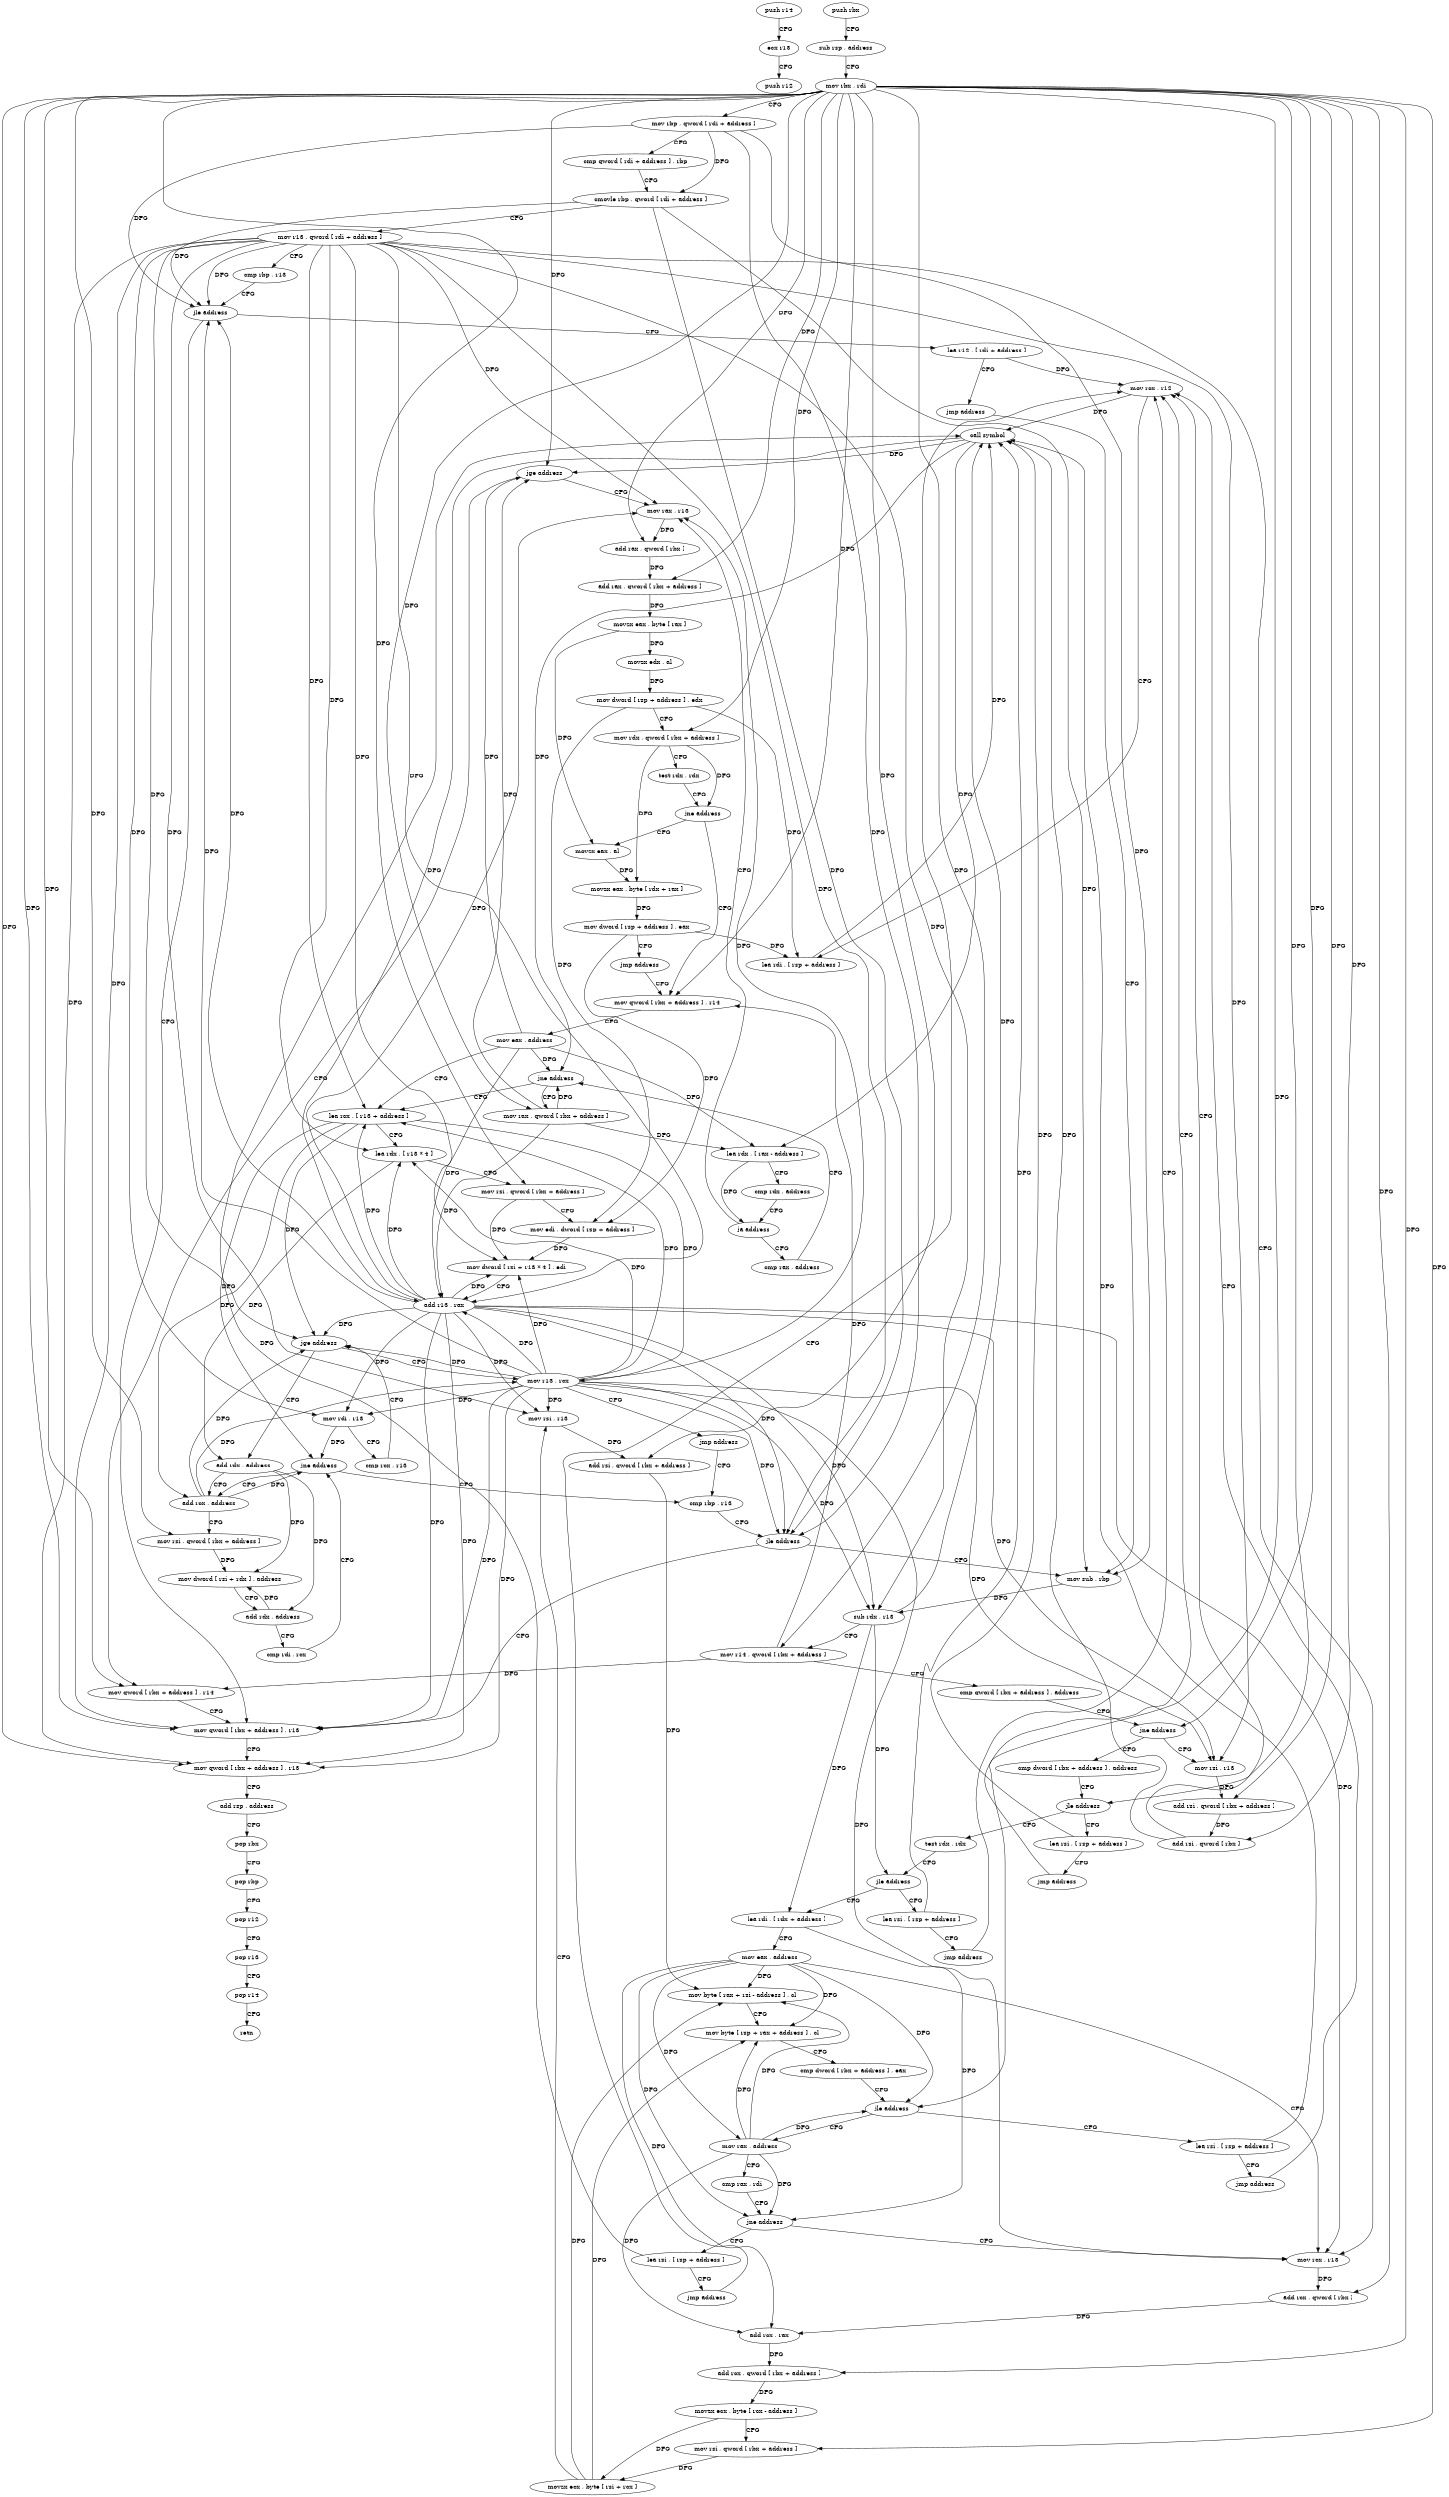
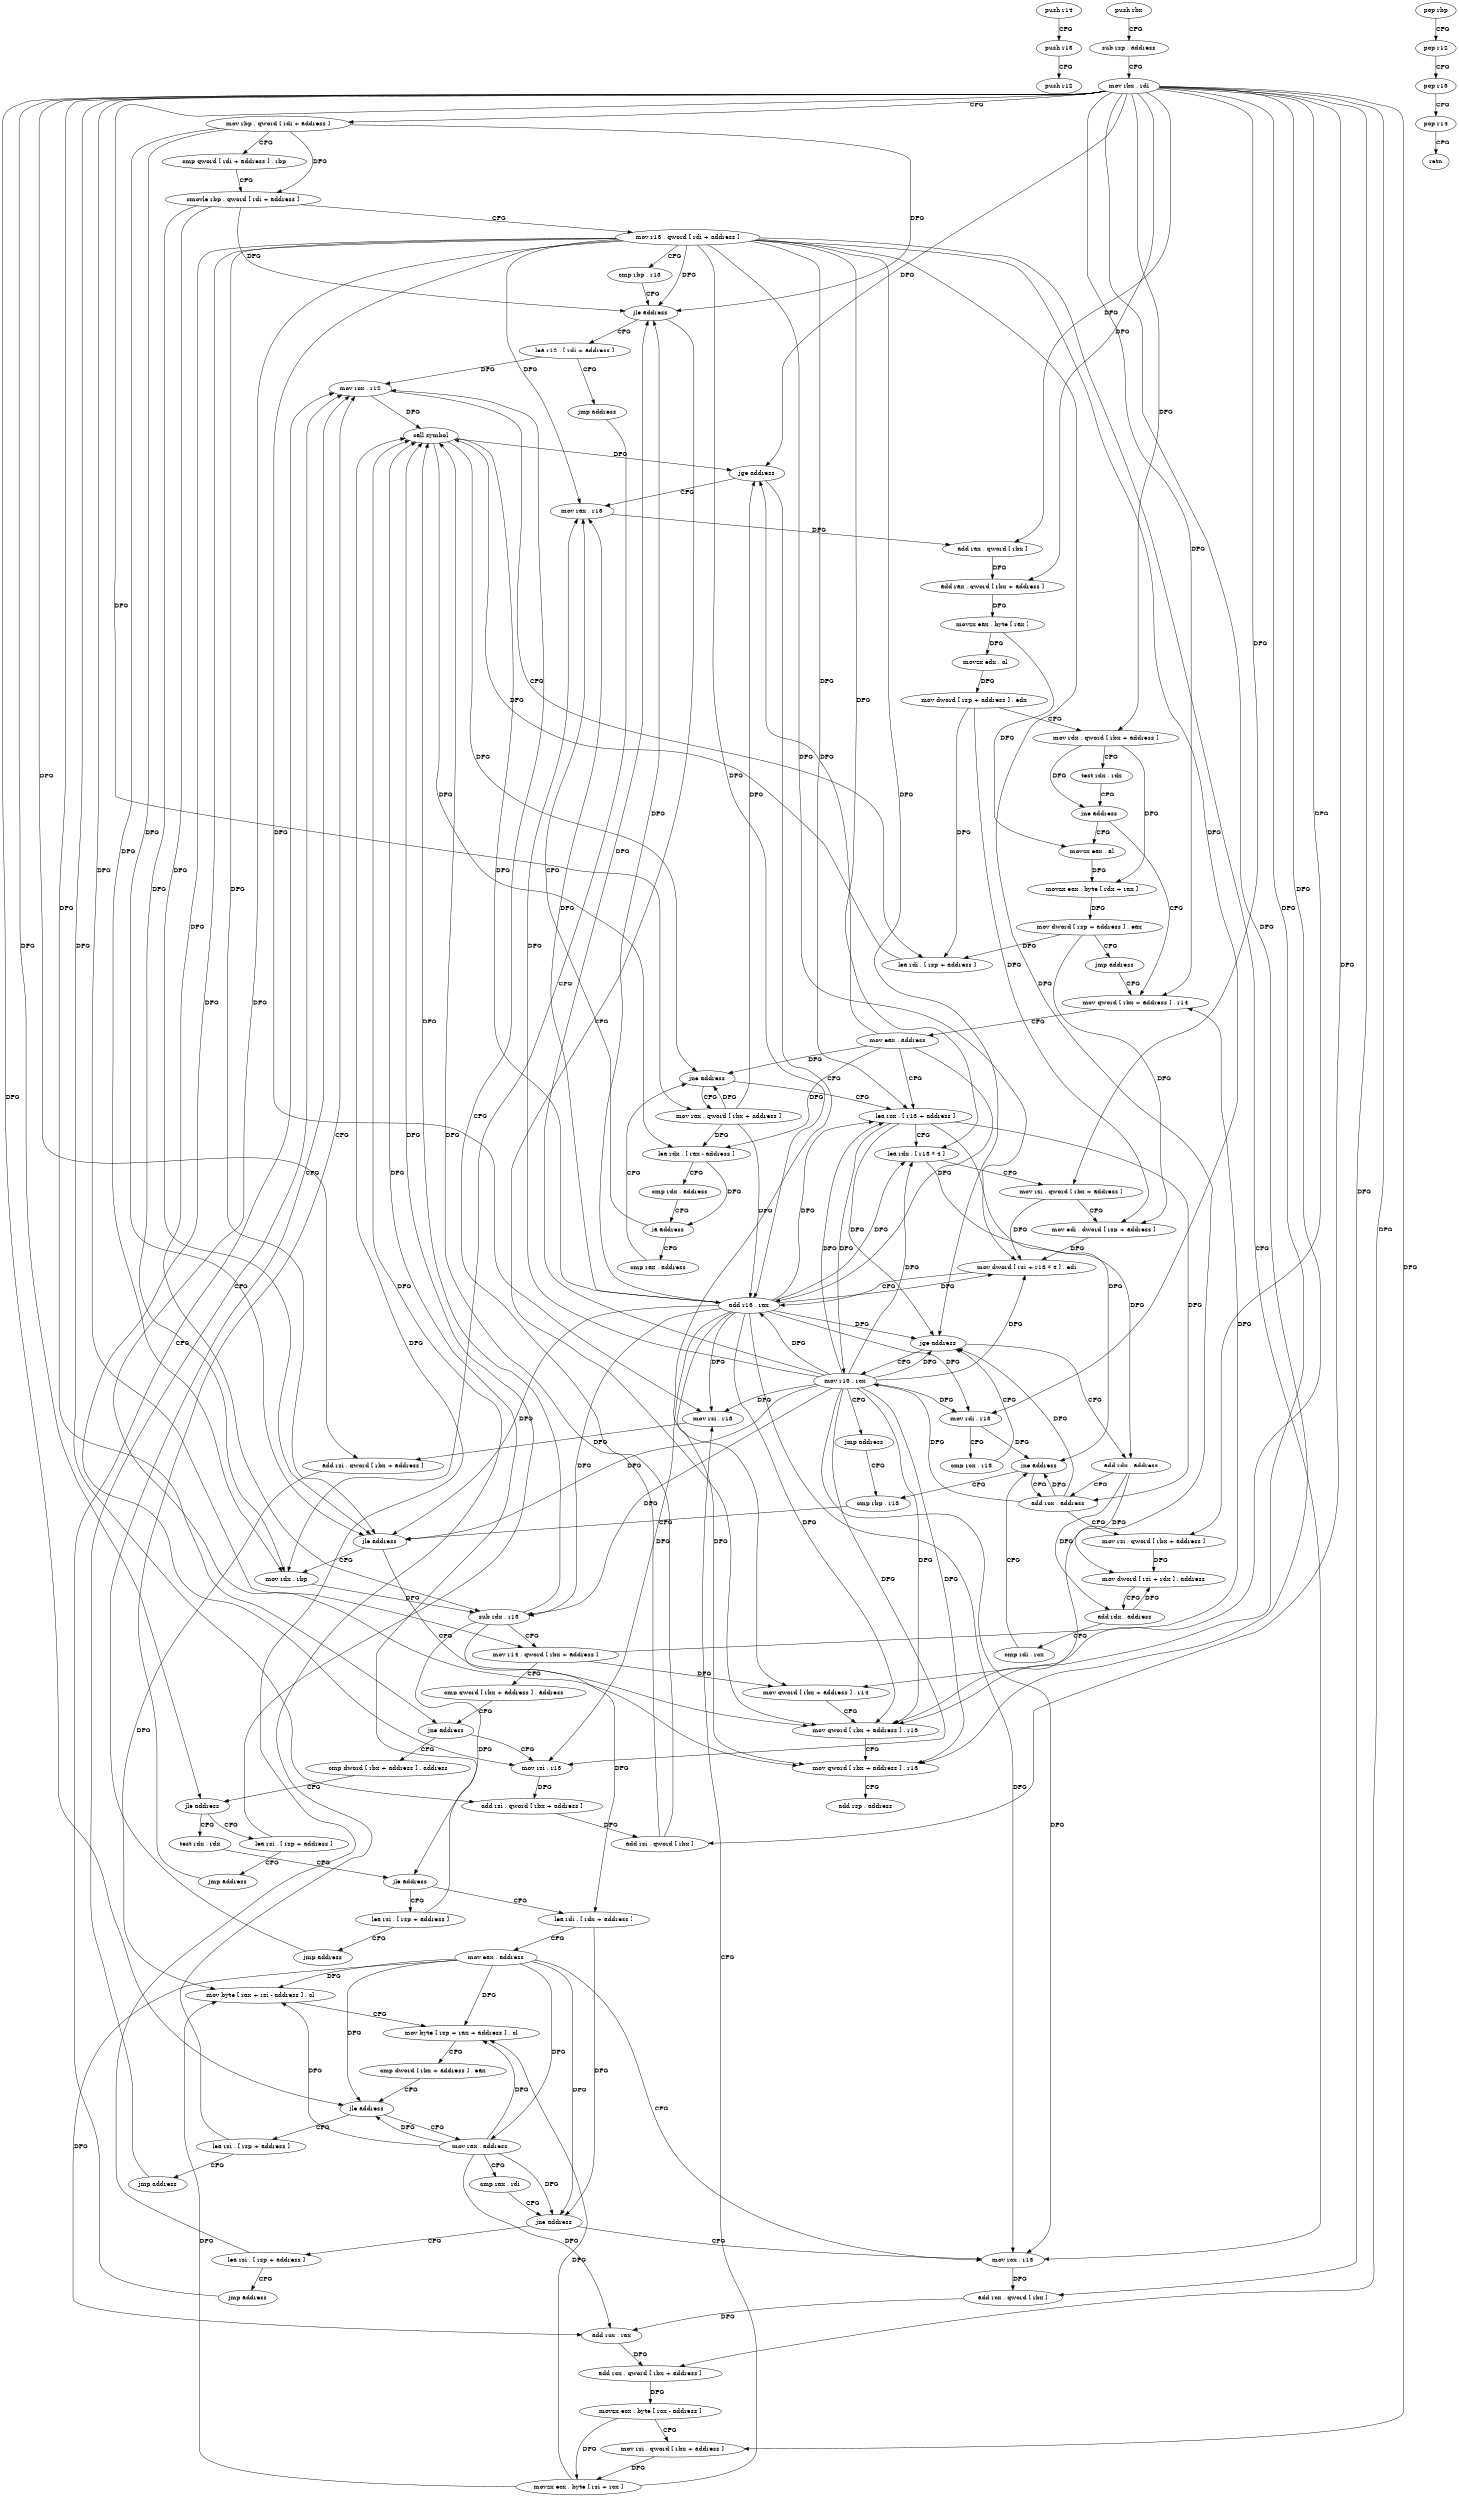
(779, 48) -> (1059, 48)
(1089, 1579) -> (286, 1579)
(247, 1844) -> none
